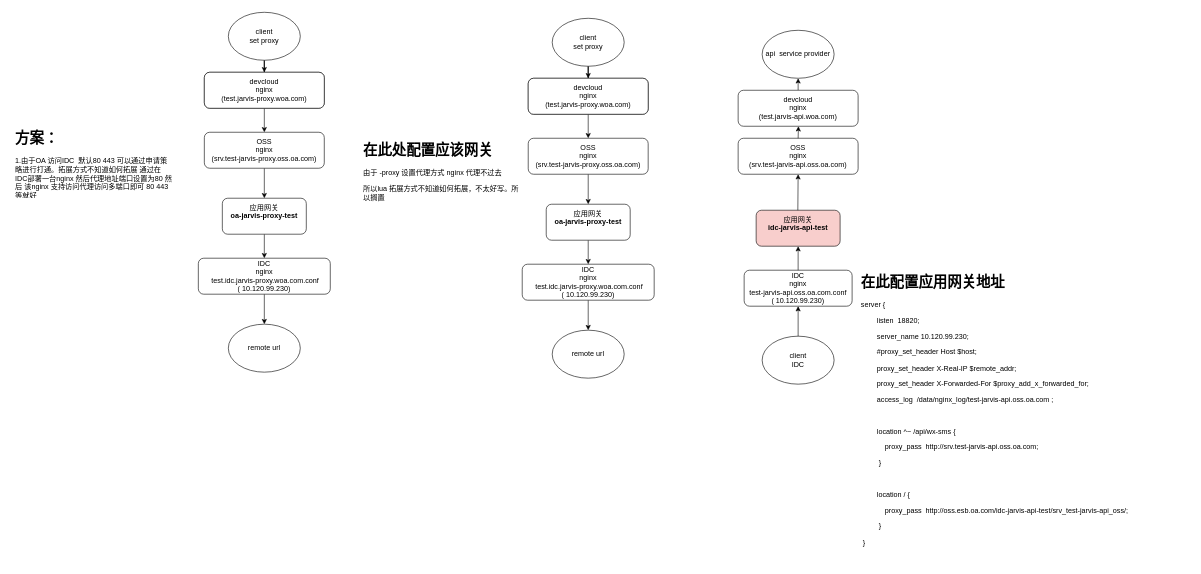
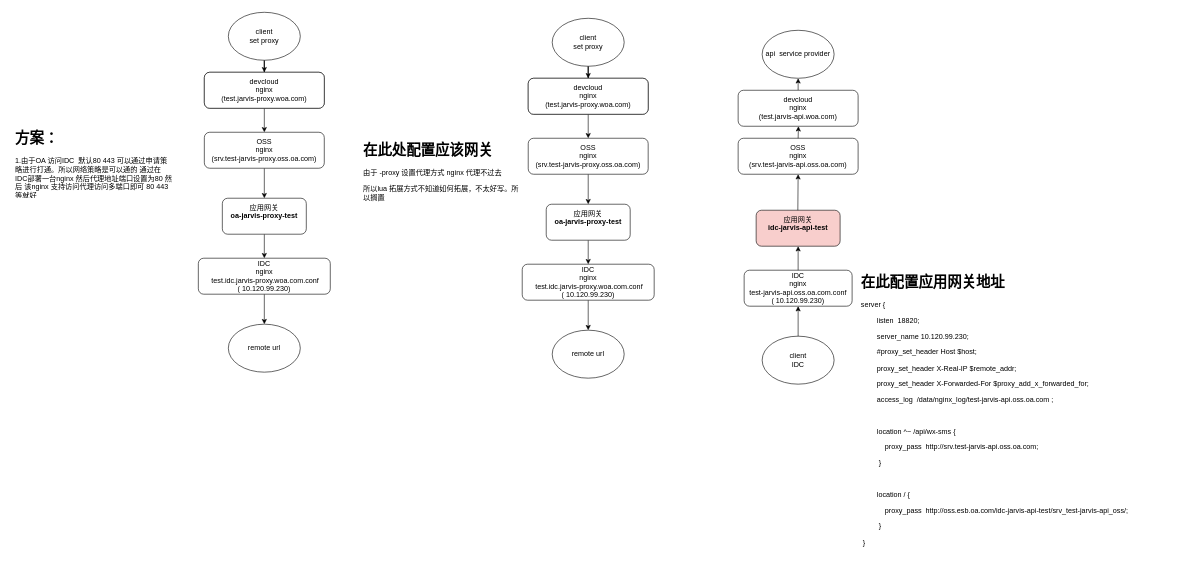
(94, 146) -> (94, 146)
